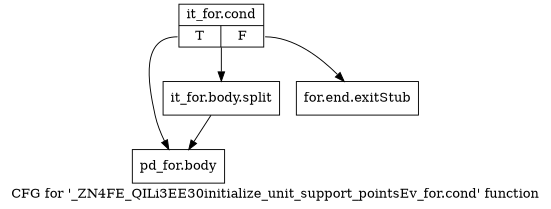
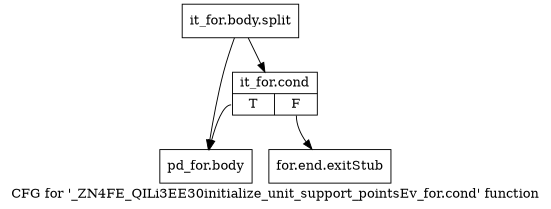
(221, 60) -> (255, 51)
